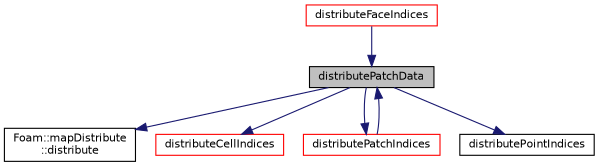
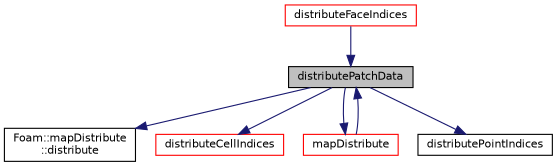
(372, 145) -> (351, 145)
